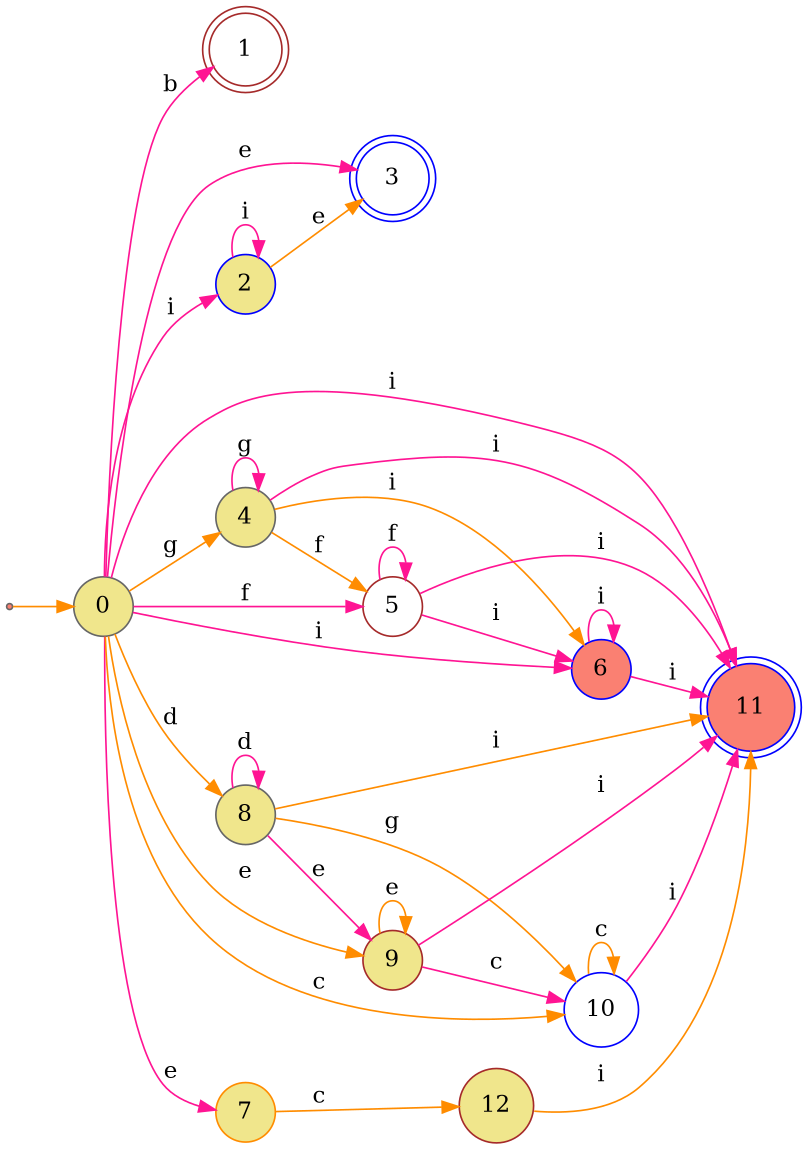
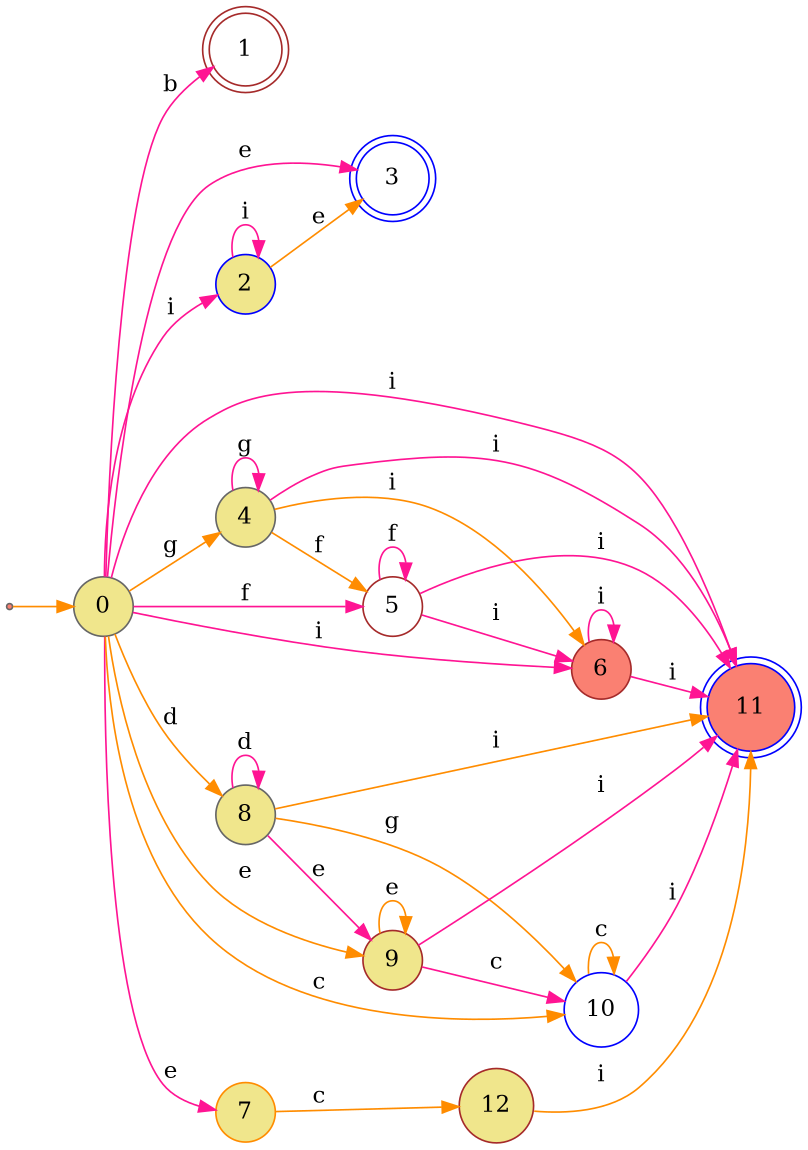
(601, 669) -> (601, 669)
